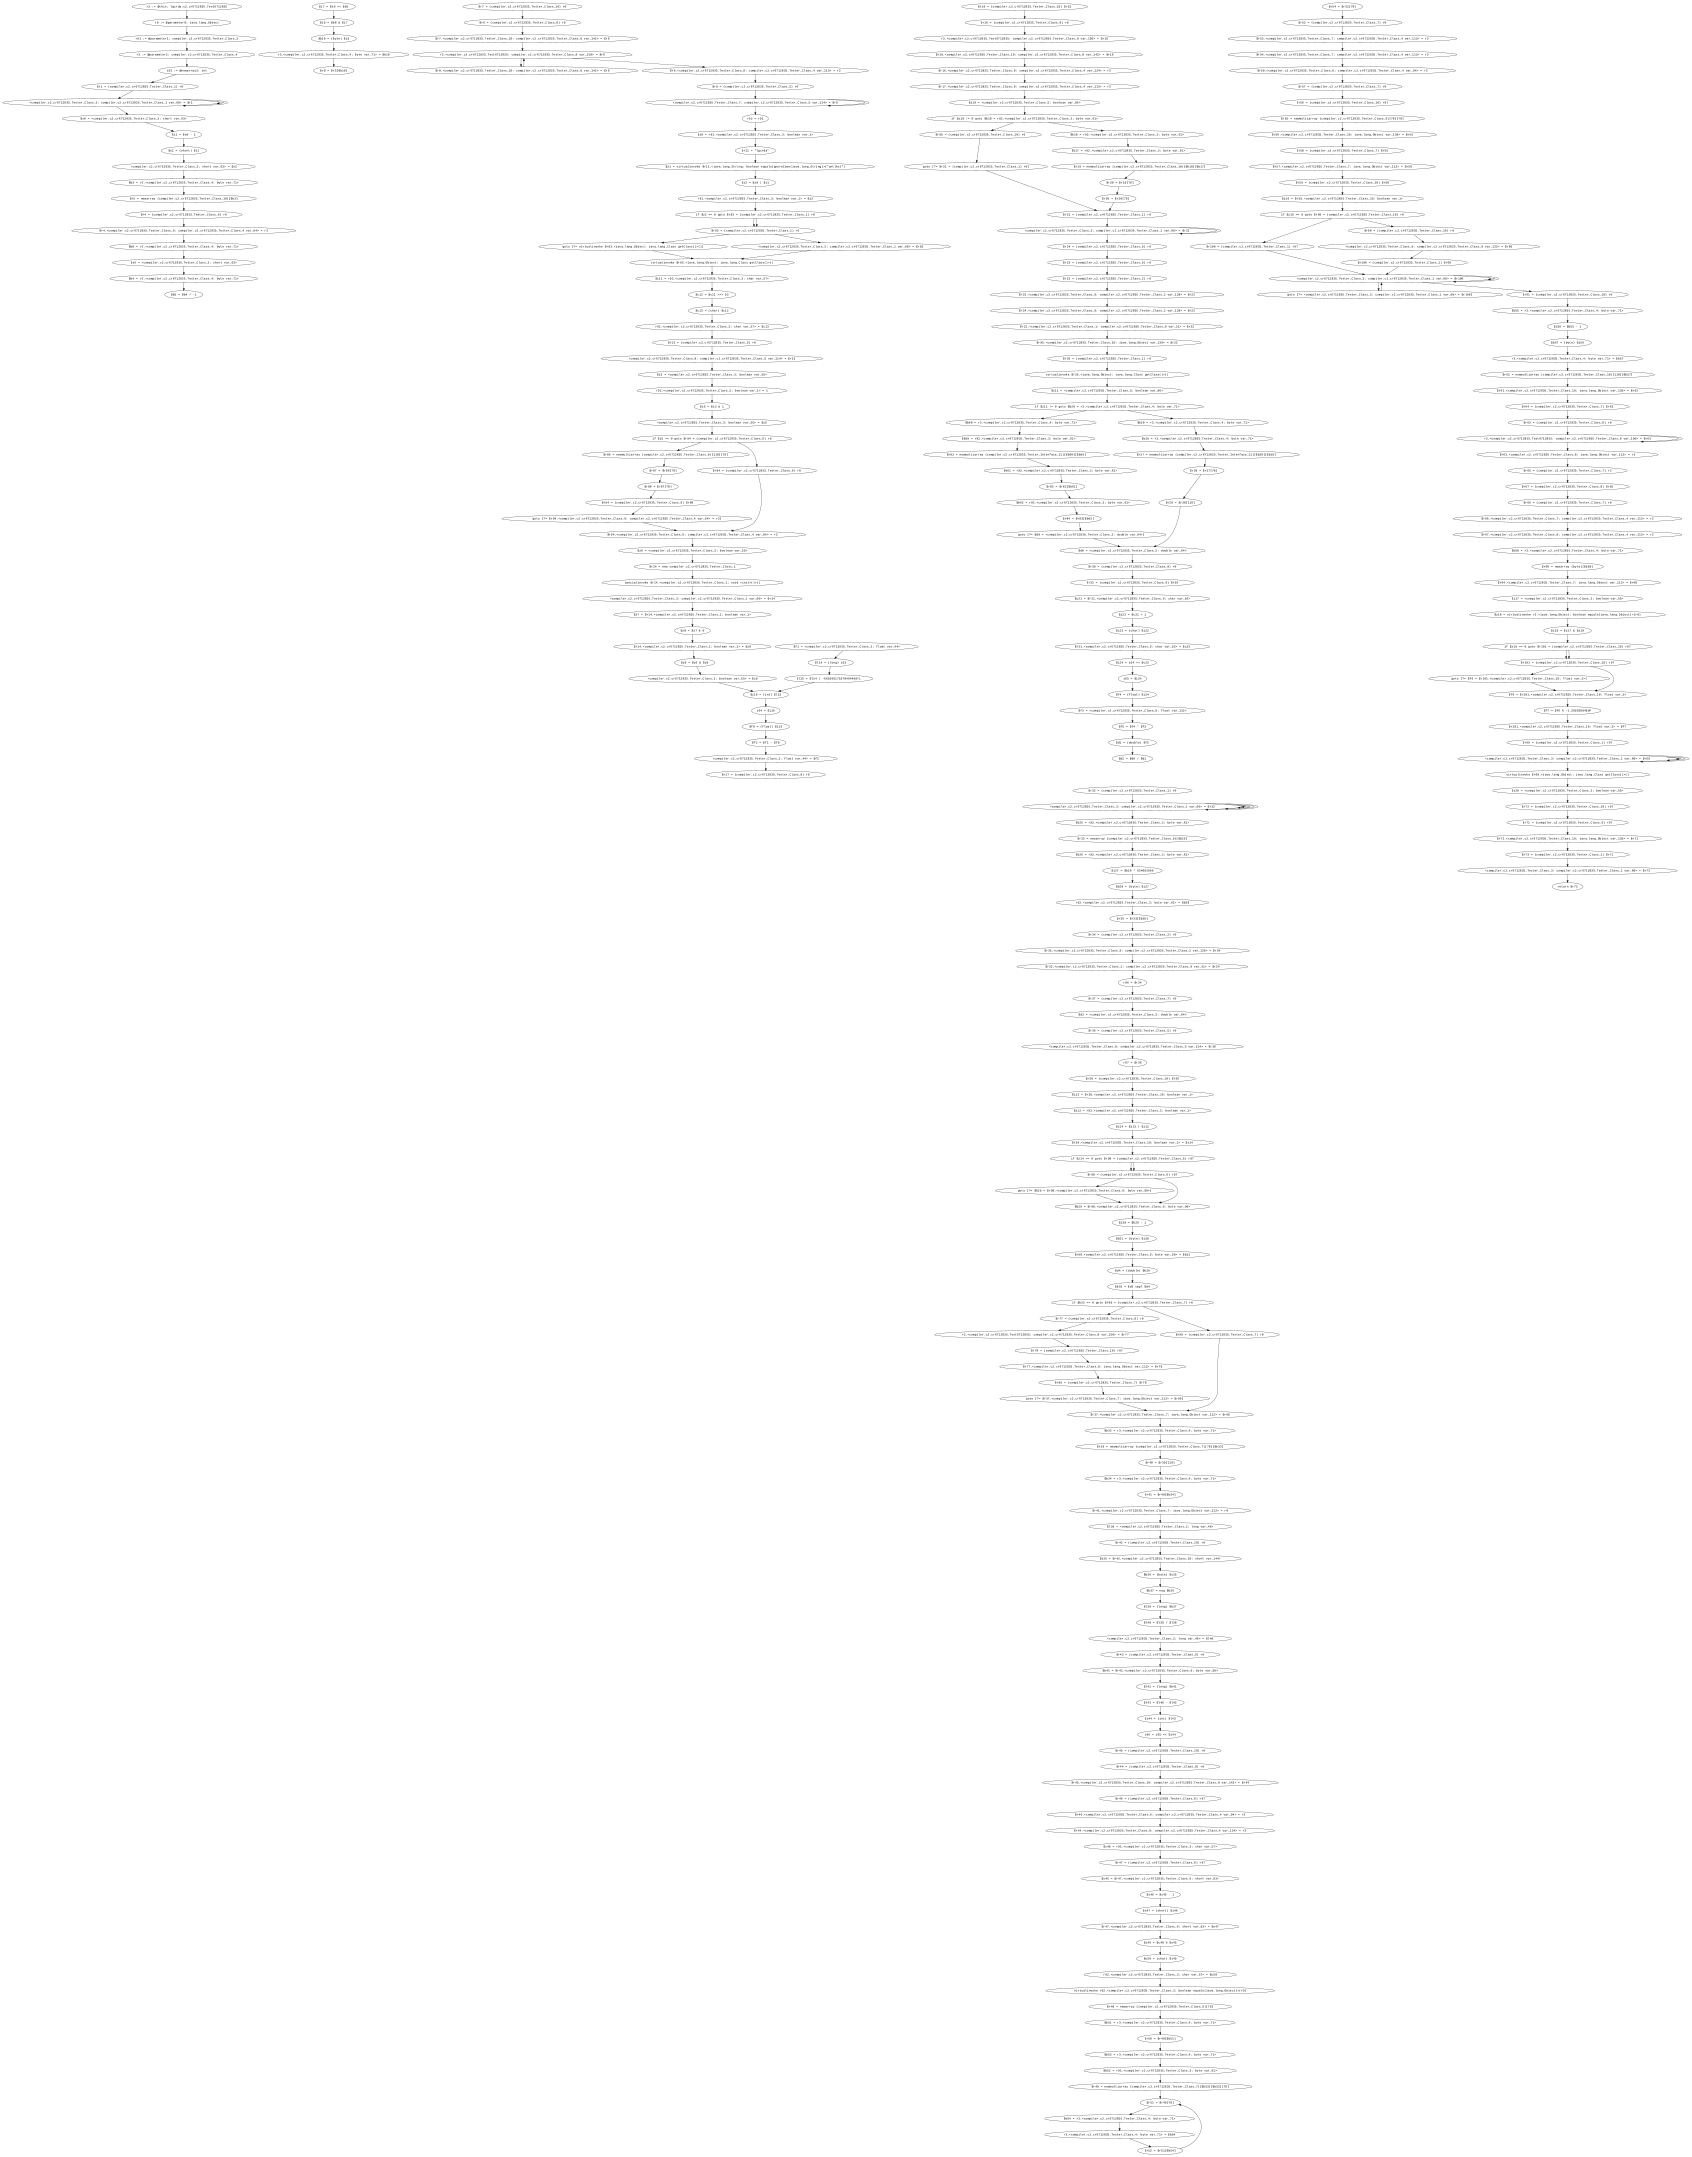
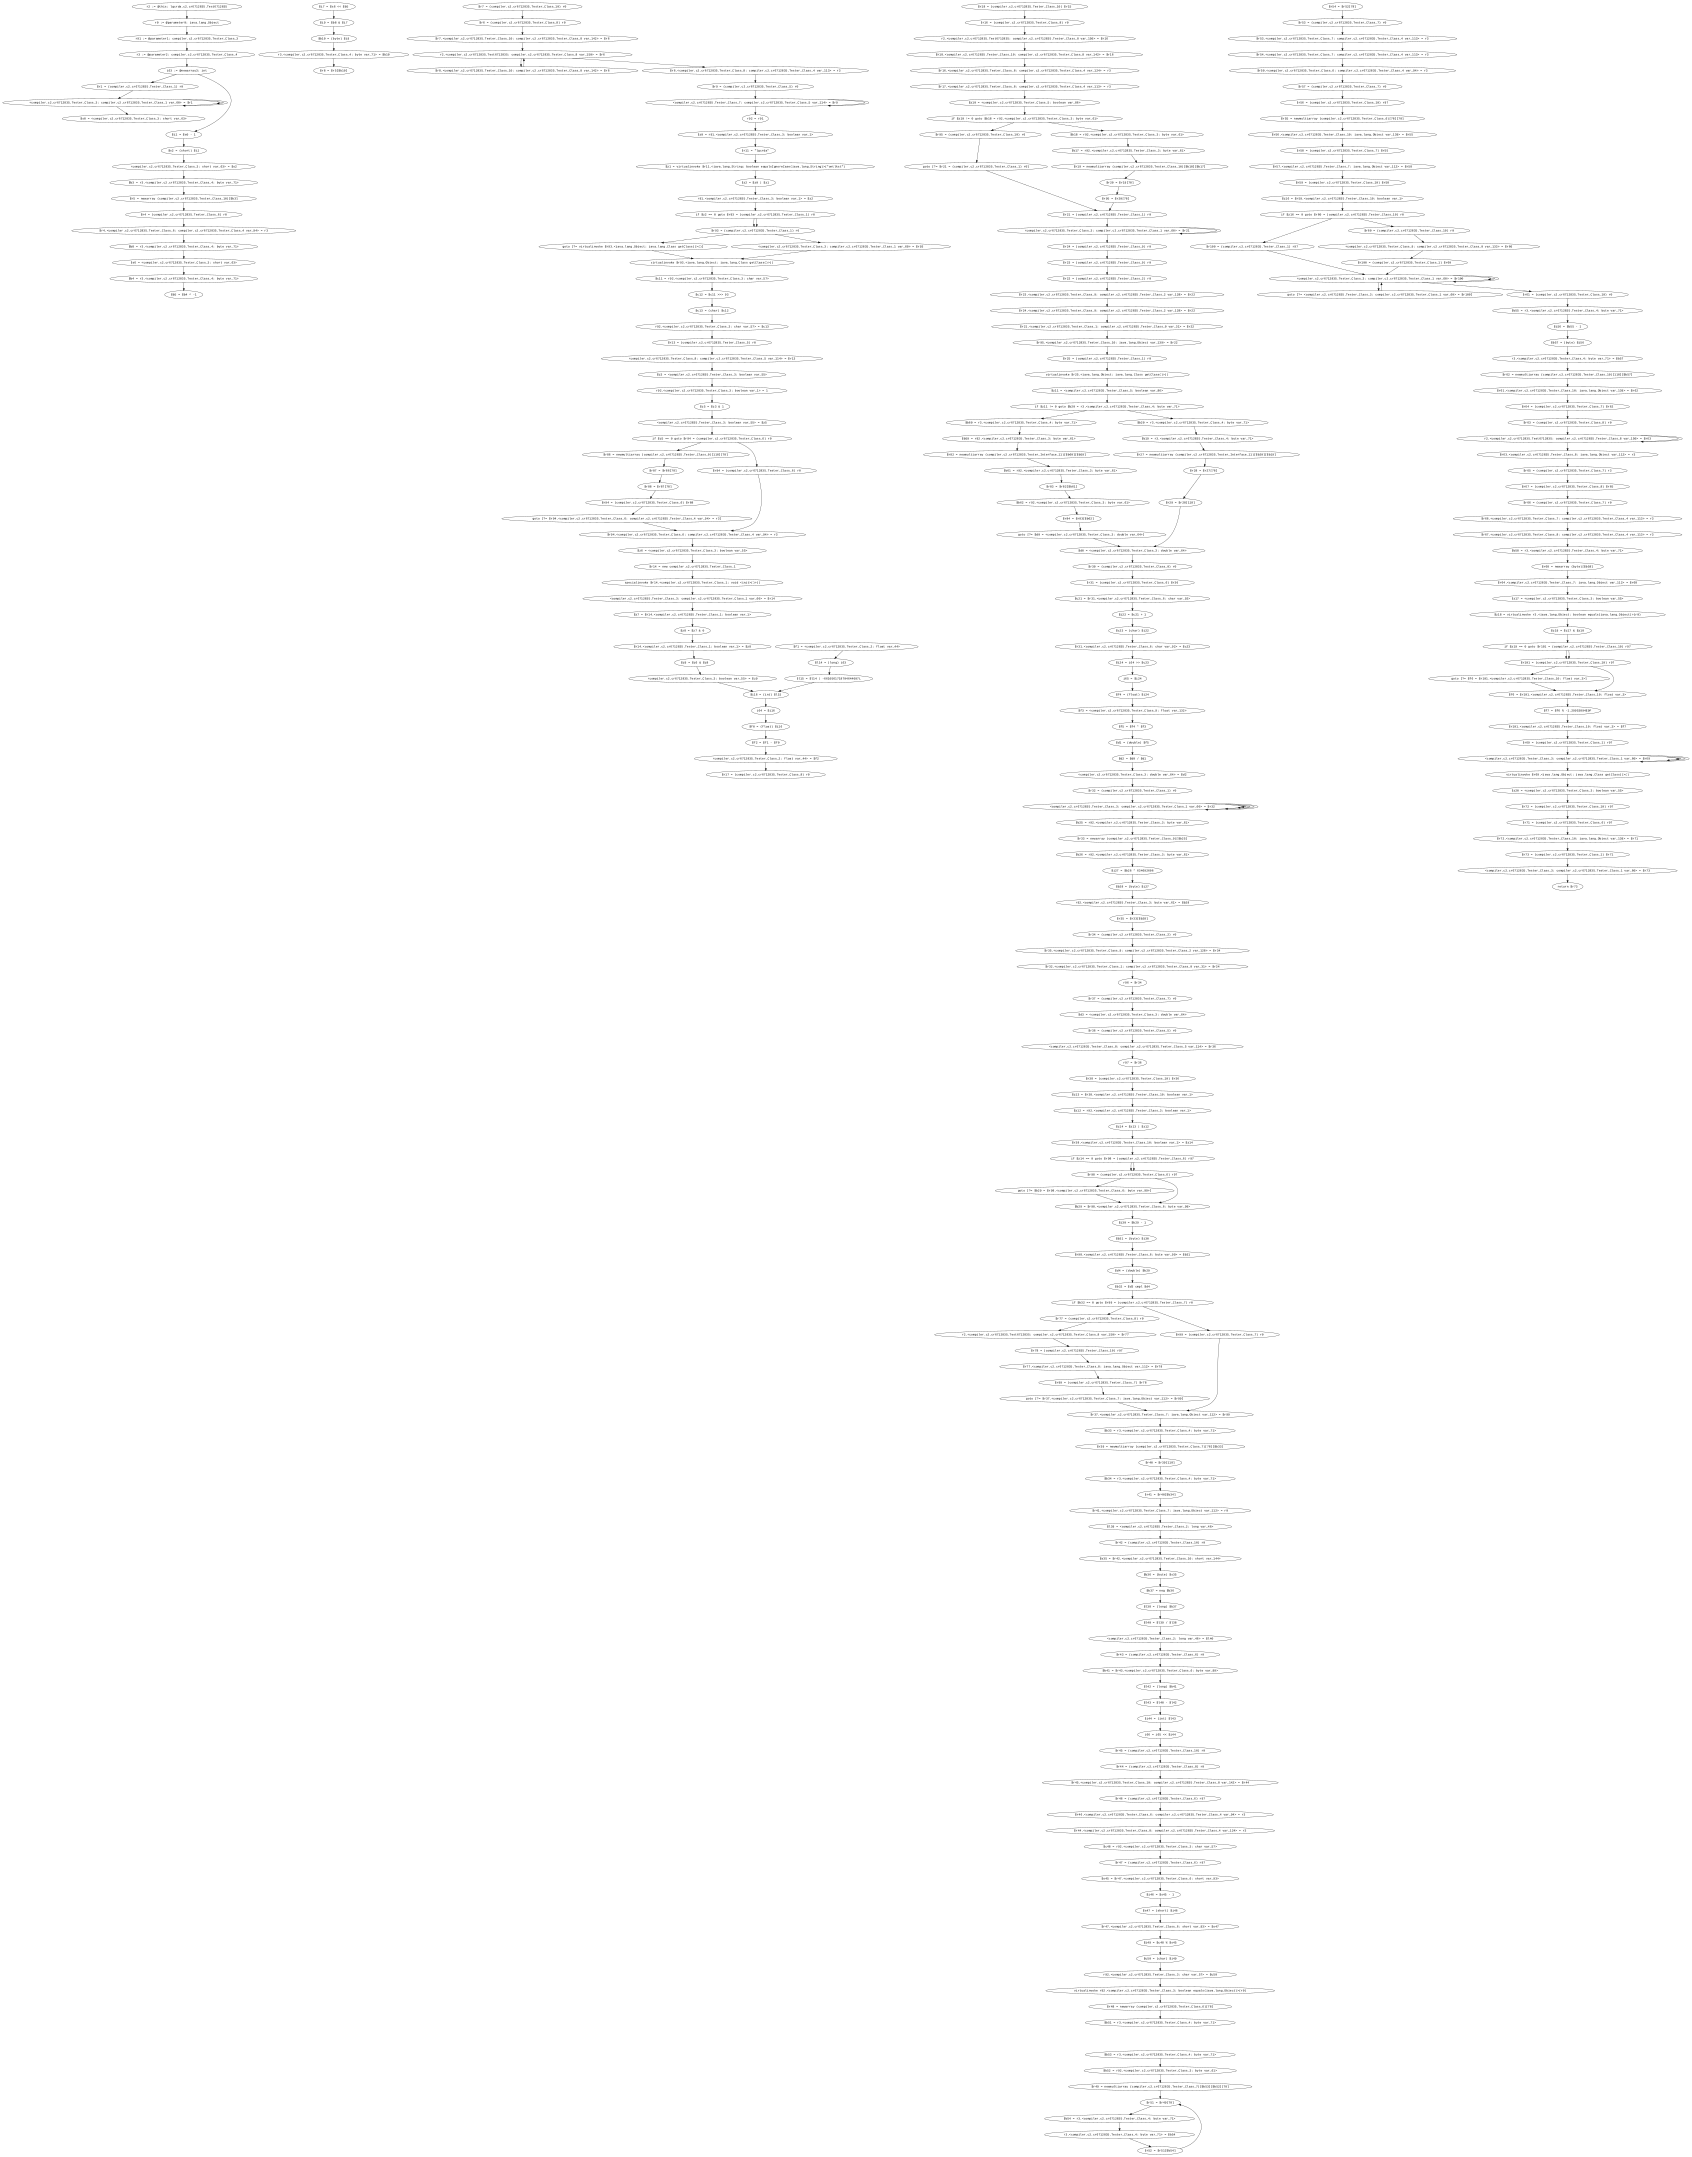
(159, 127) -> (231, 102)
none -> (1132, 775)
(1160, 2039) -> none
